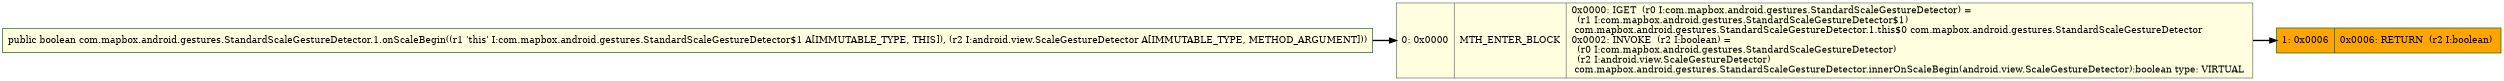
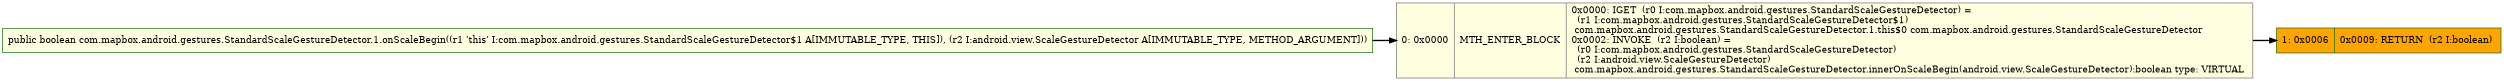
(2418, 40) -> (2418, 40)
